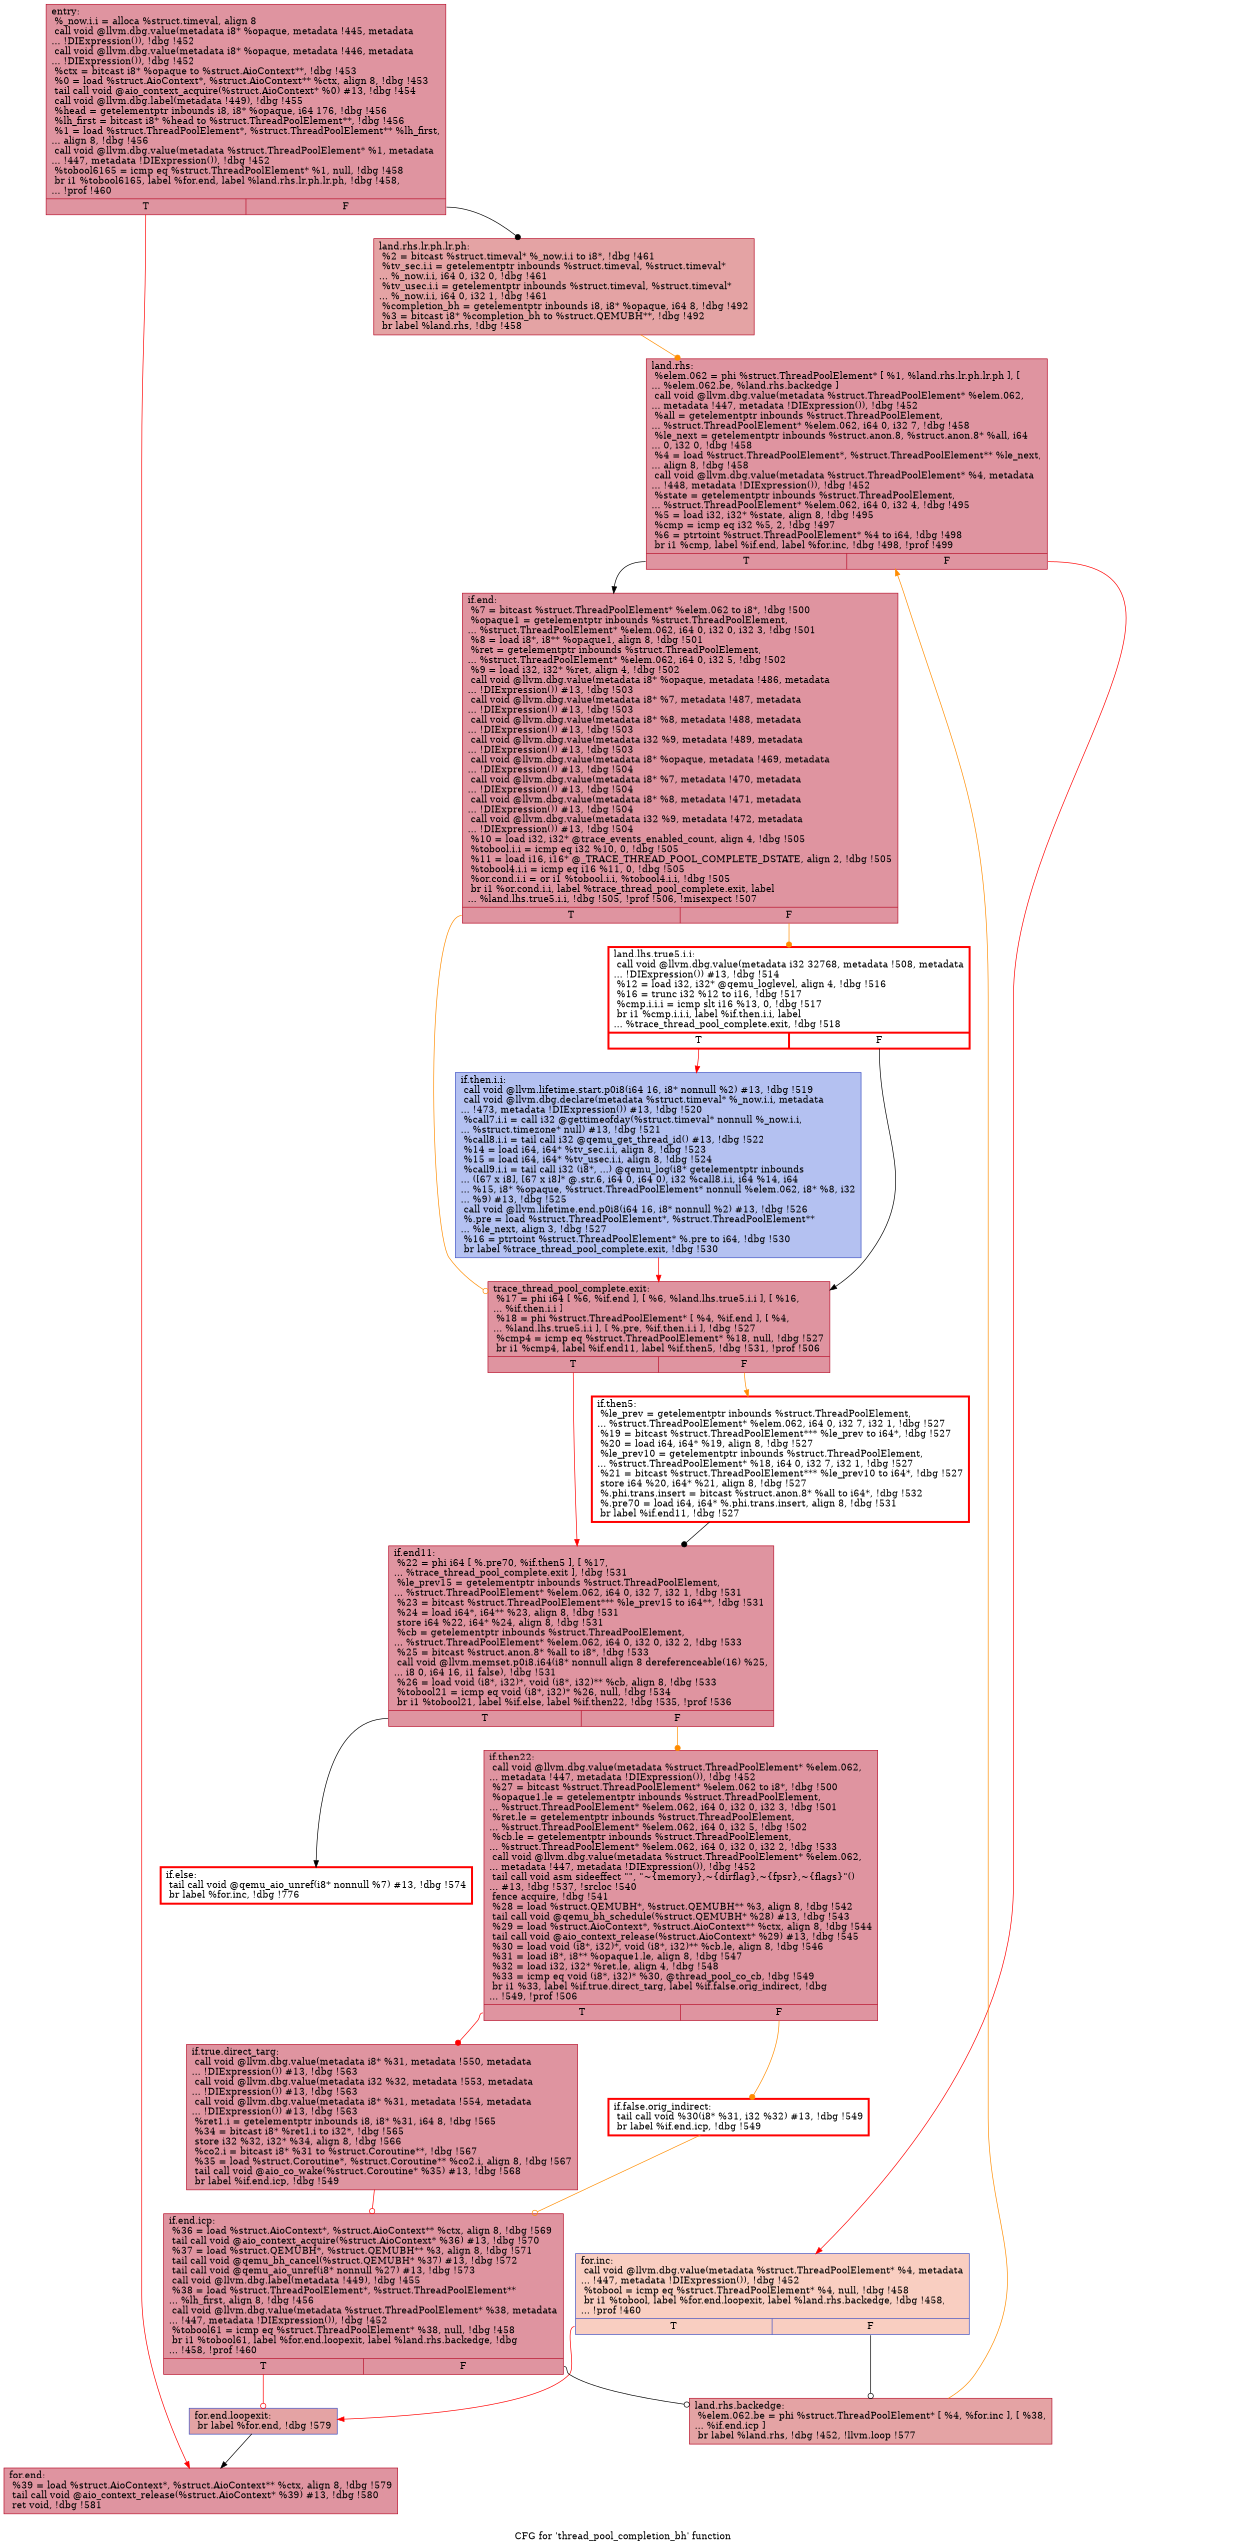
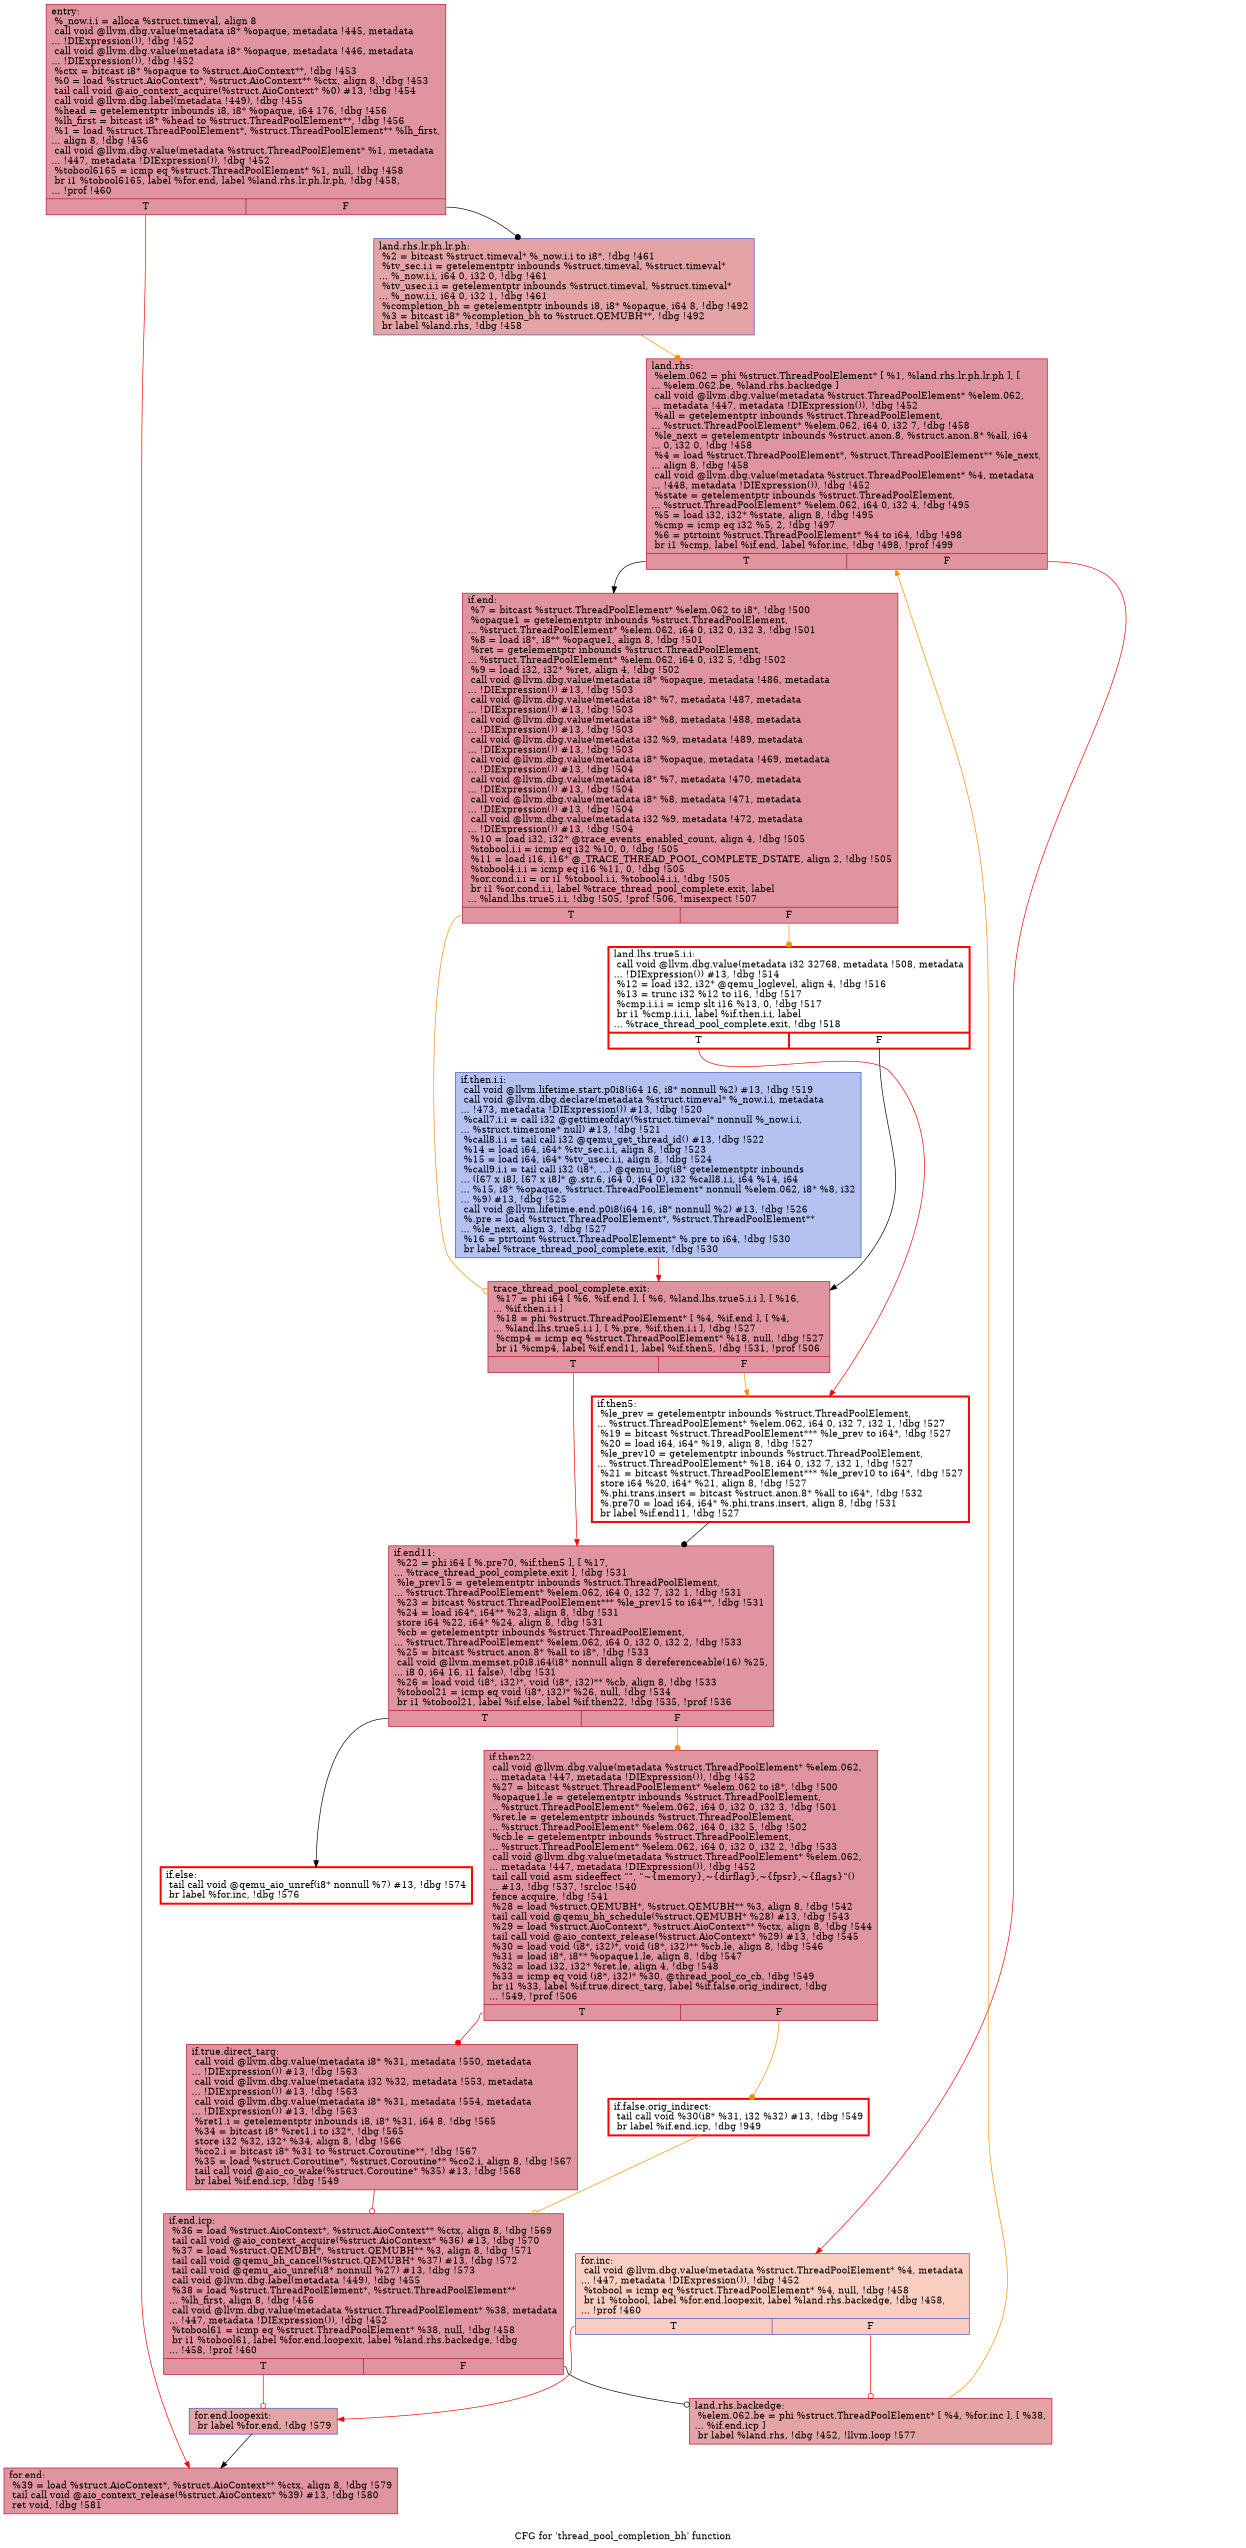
(564, 287) -> (564, 287)
(708, 995) -> (708, 995)
(698, 1057) -> (921, 1138)
(233, 1895) -> (233, 1895)
(688, 2127) -> (688, 2127)
(871, 2364) -> (871, 2364)
